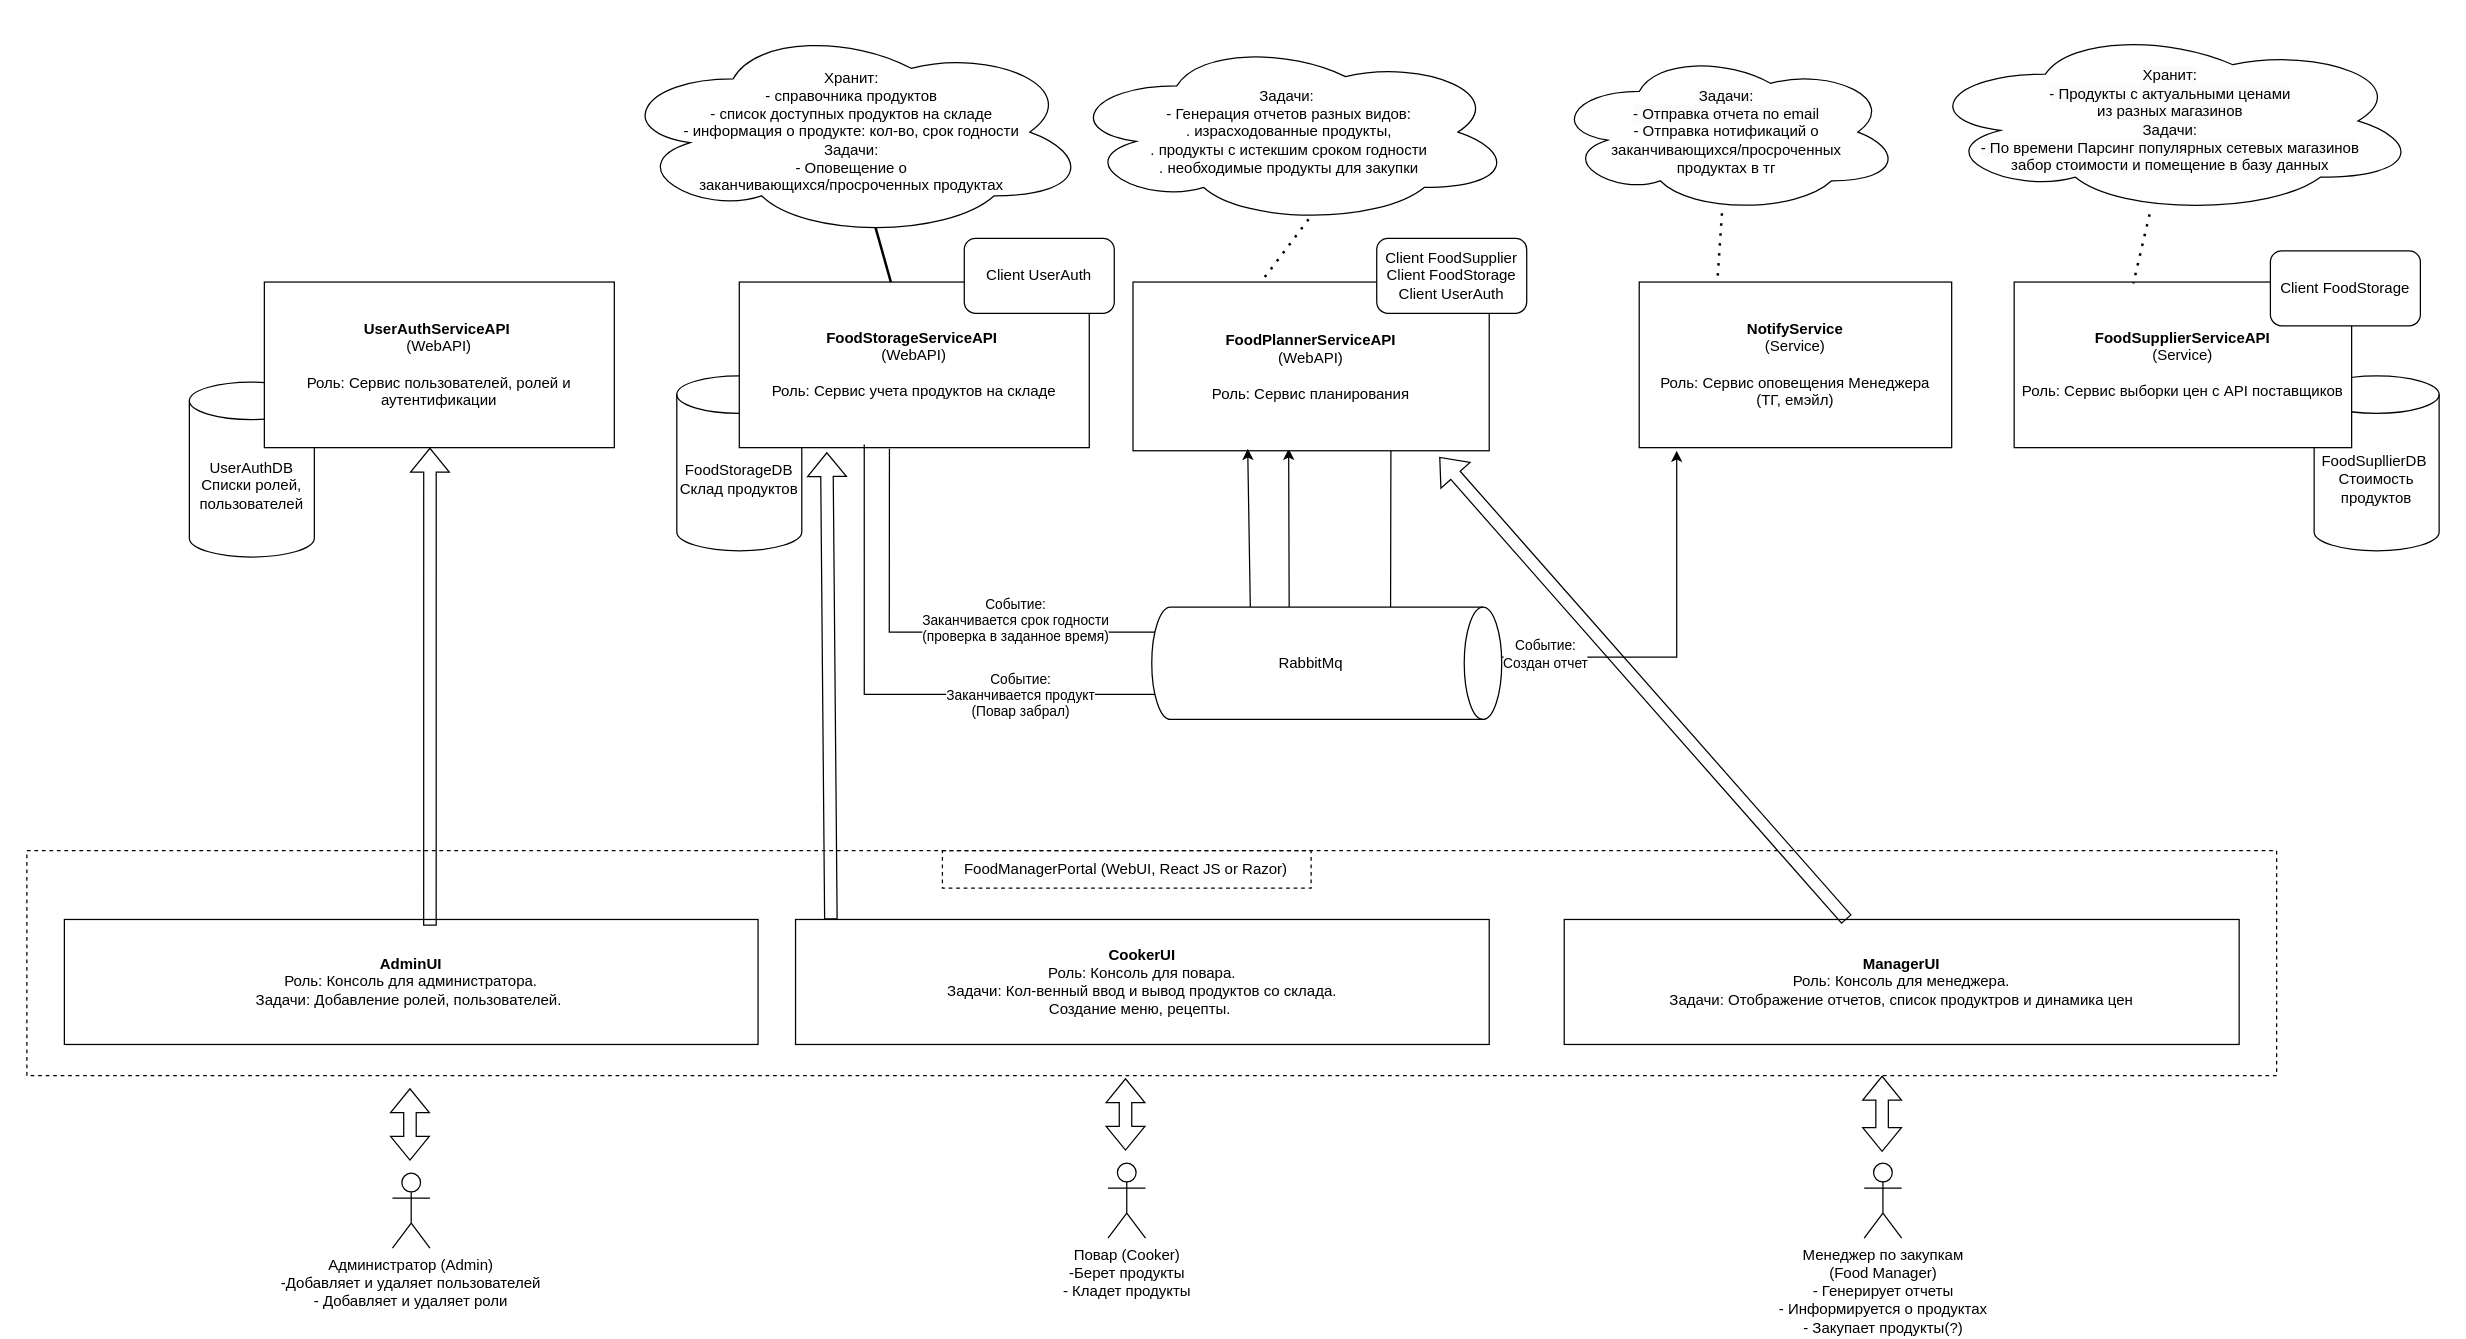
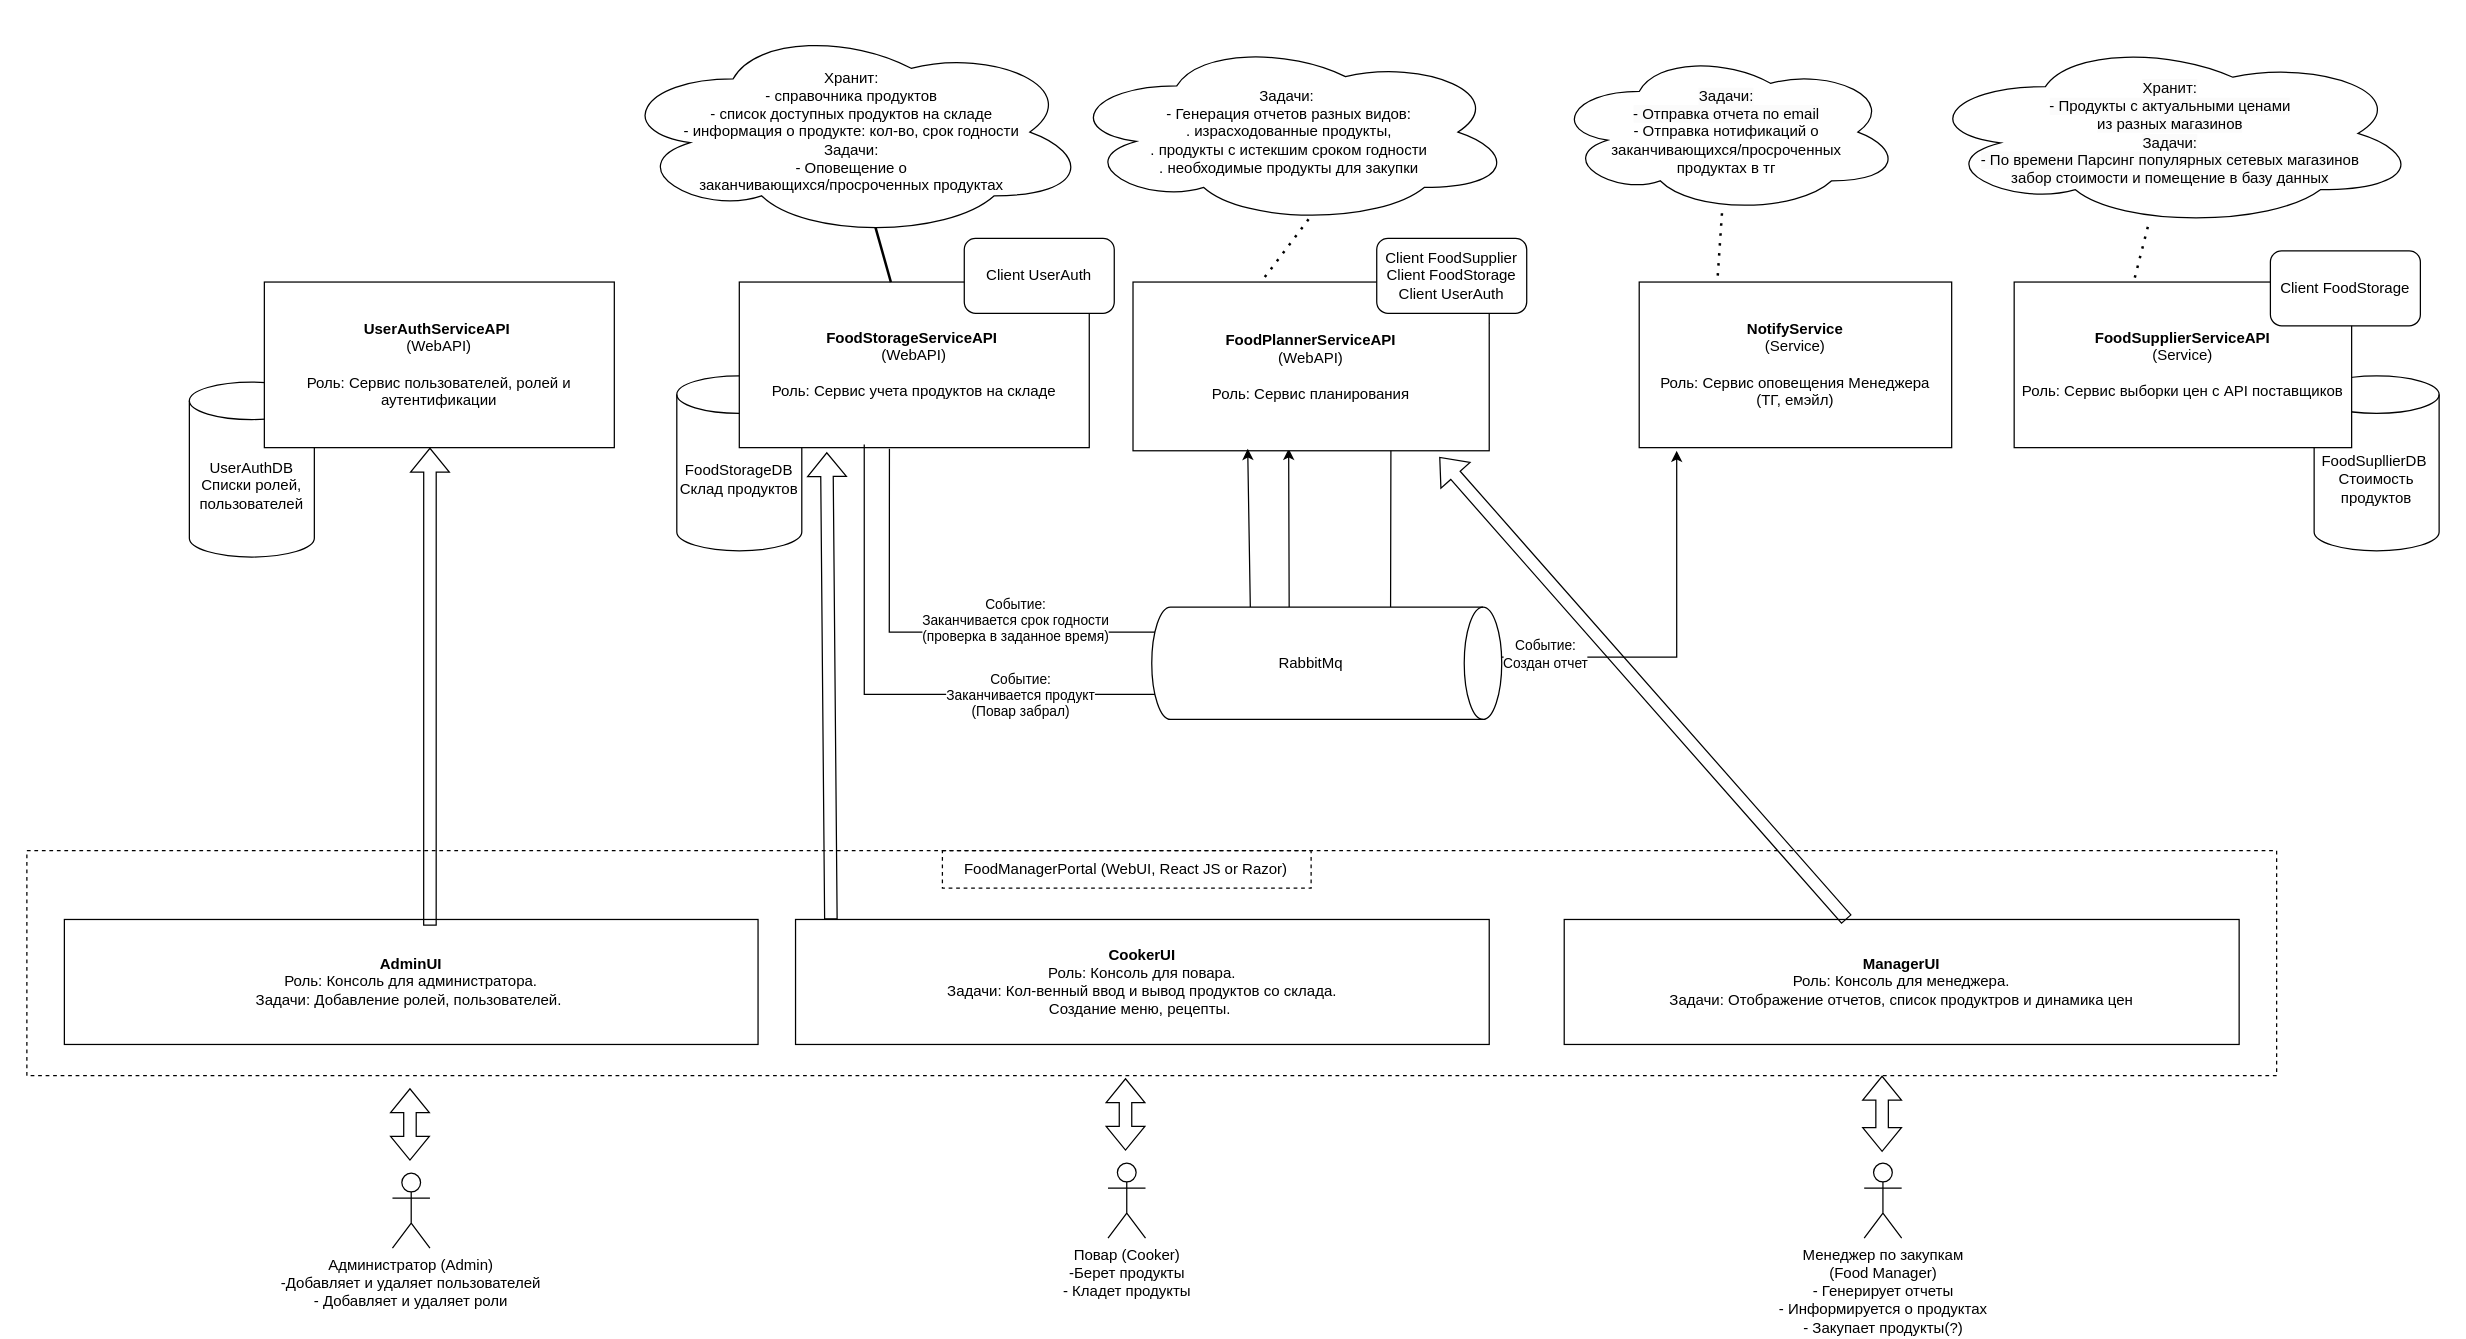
(2171, 121) -> (2171, 133)
